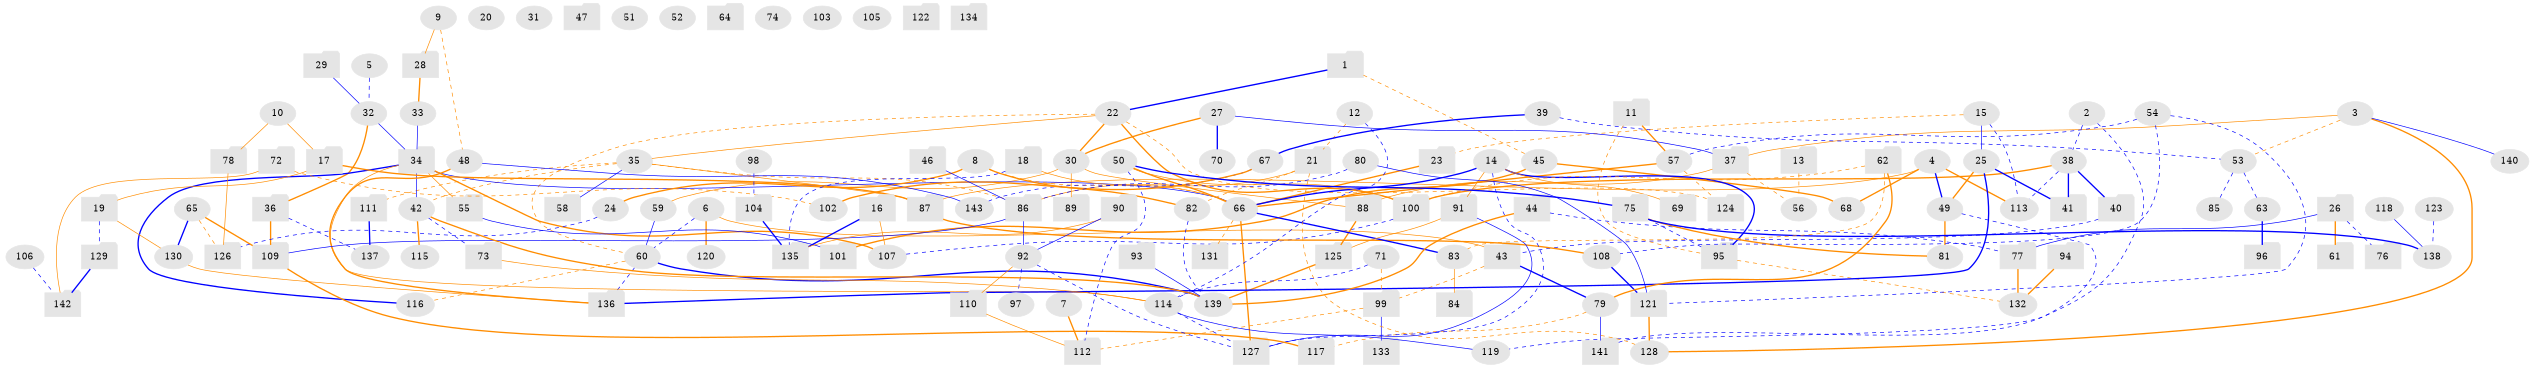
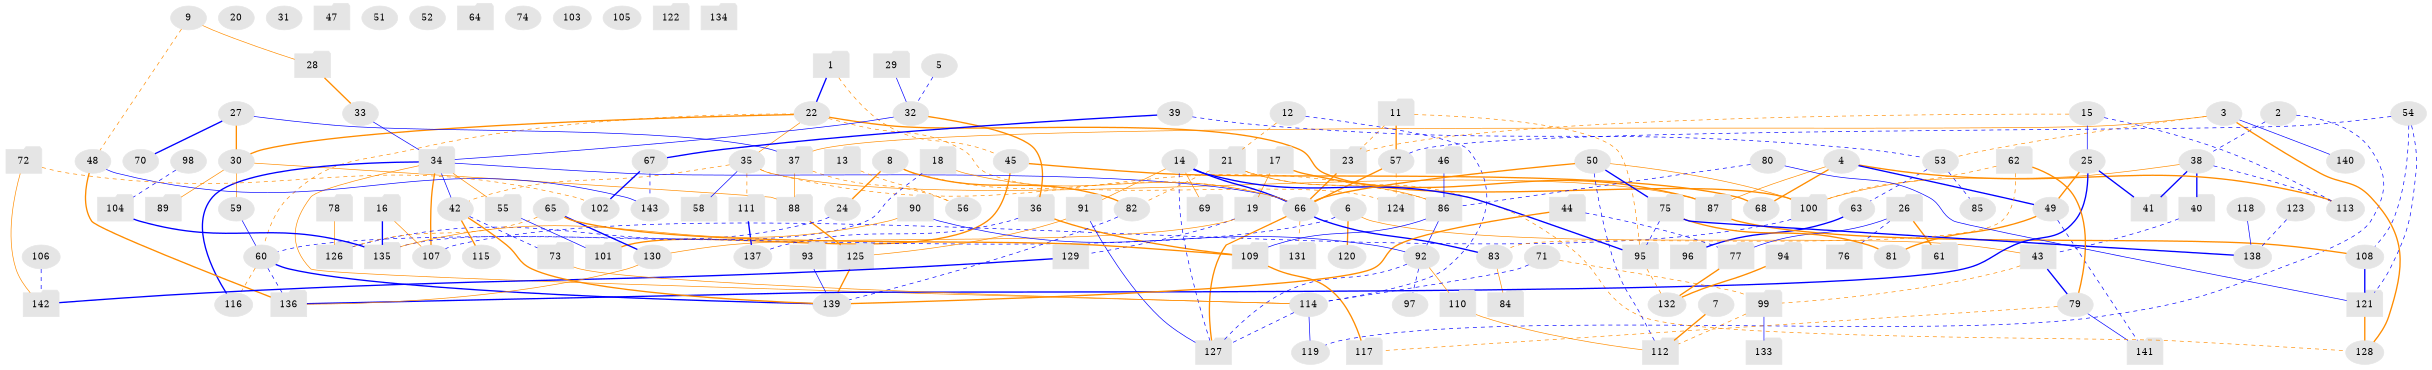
(278, 114) -> none
none -> (1372, 137)
(1818, 179) -> (2003, 178)
(1047, 186) -> (627, 183)
